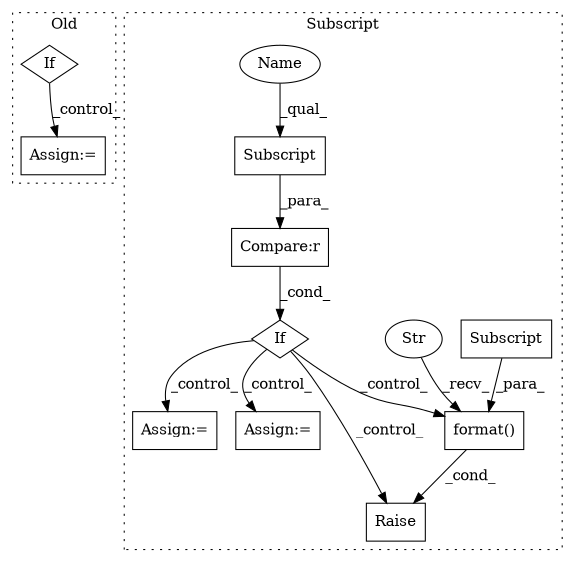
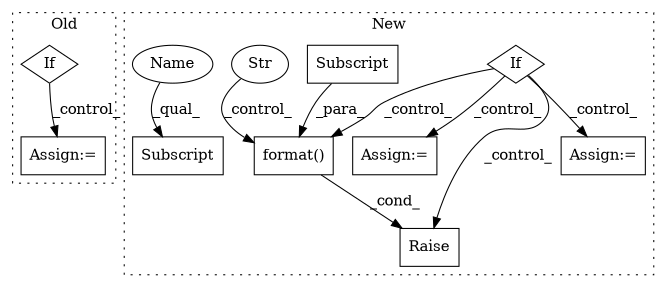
(343, 25) -> (389, 25)
(280, 247) -> none
(466, 385) -> (258, 110)
